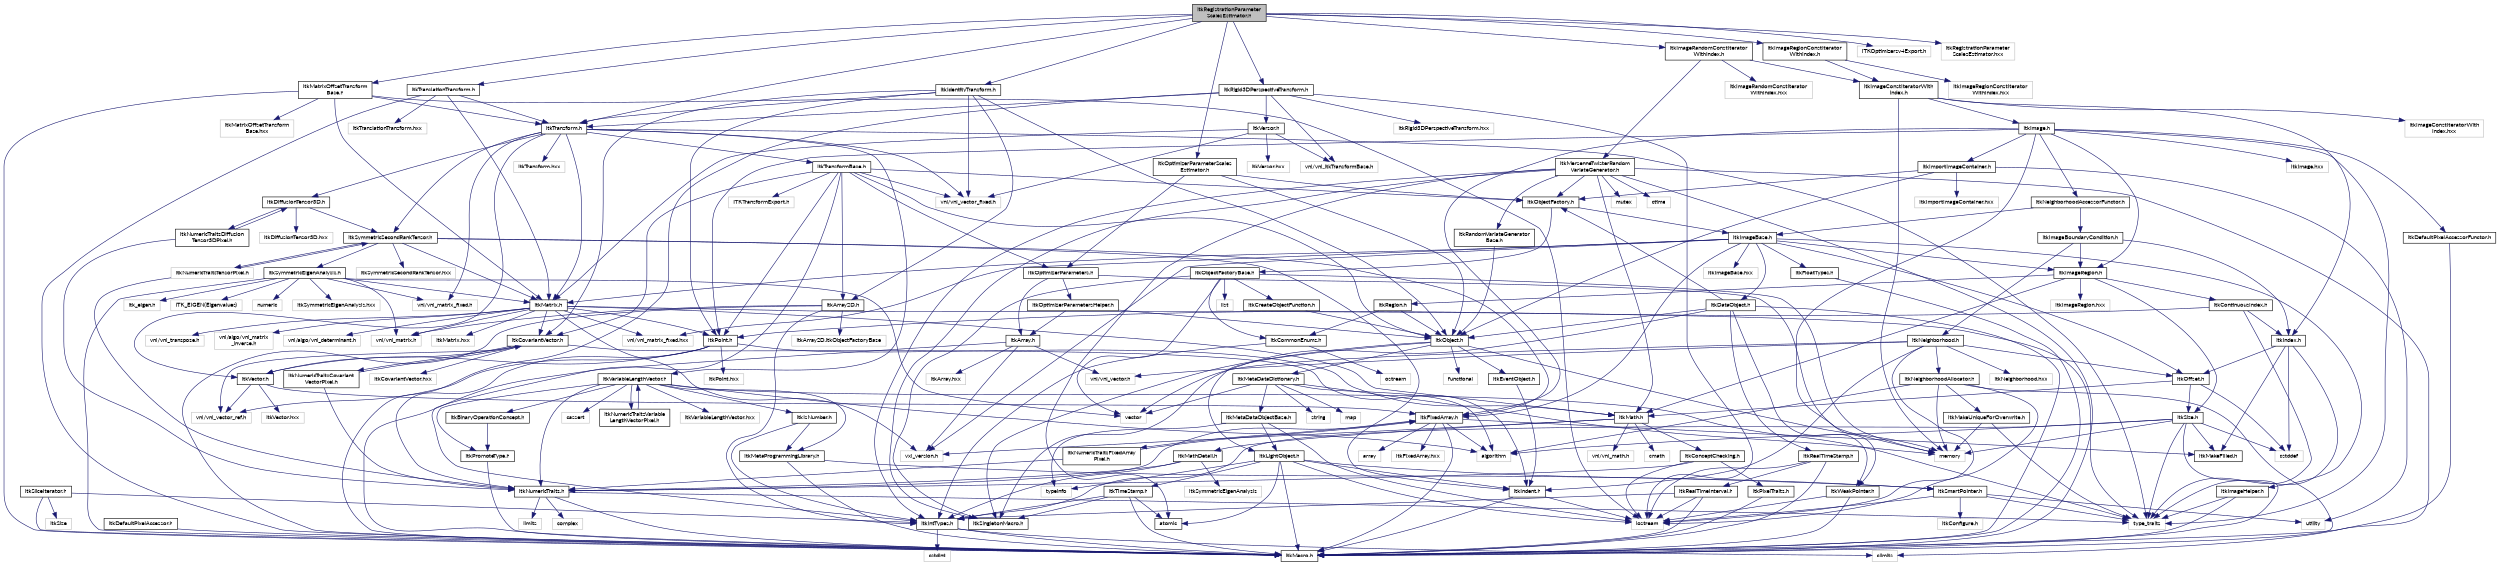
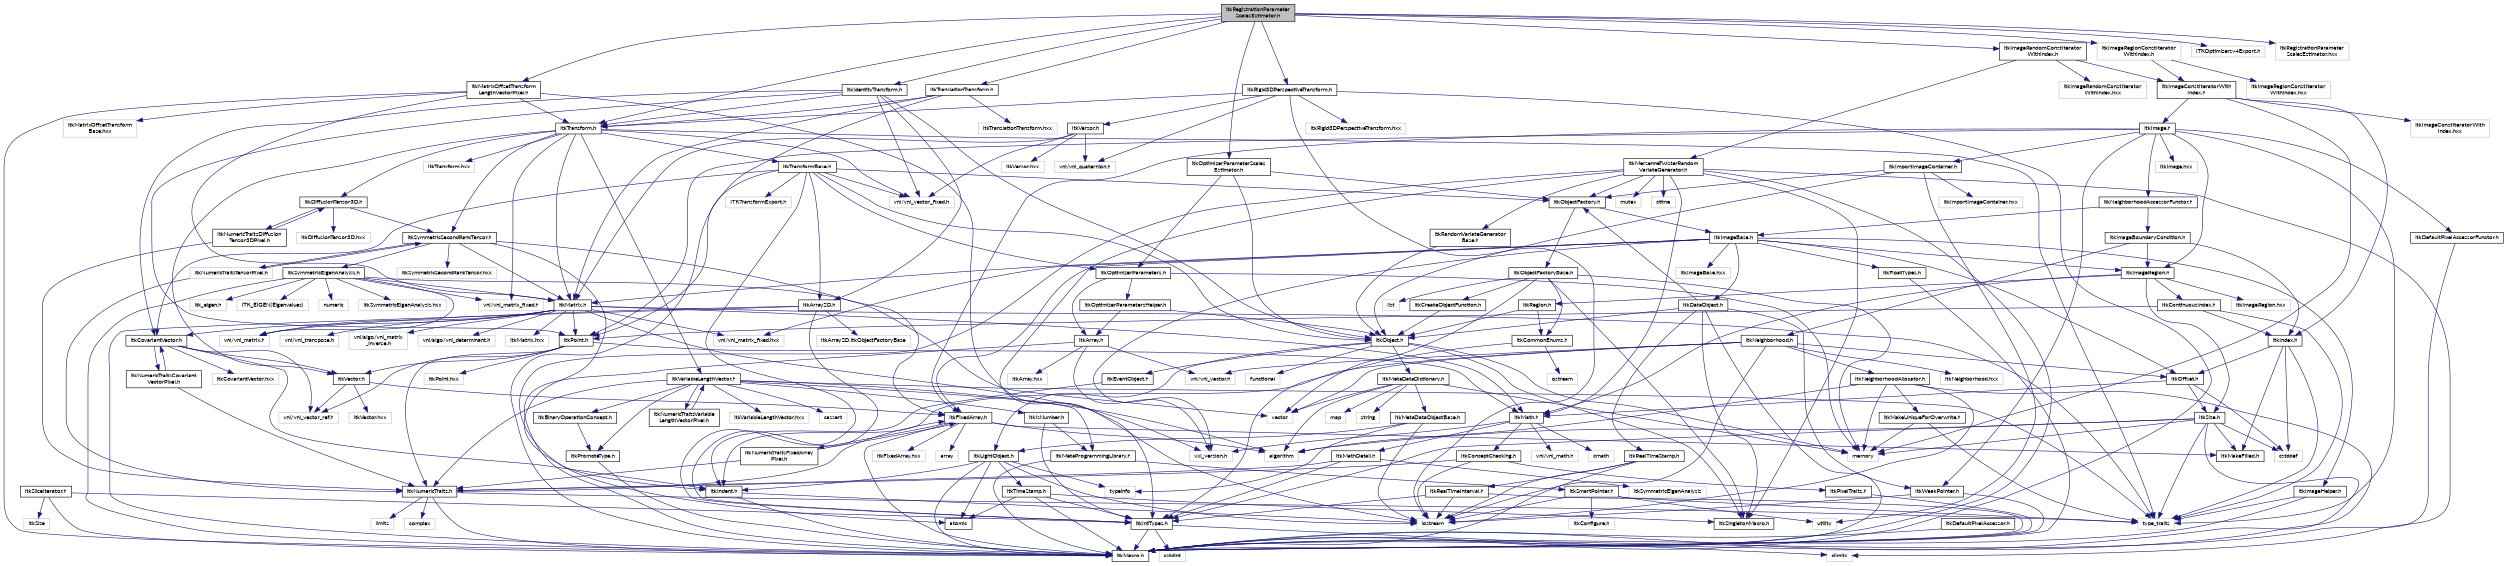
(1805, 51) -> (2139, 51)
(335, 90) -> (504, 90)
(1339, 167) -> (1085, 167)
(1616, 477) -> none
